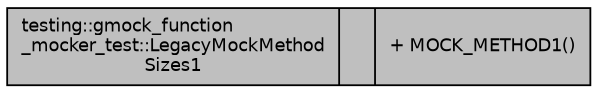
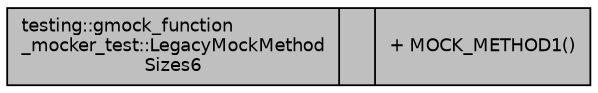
(173, 65) -> (173, 65)
